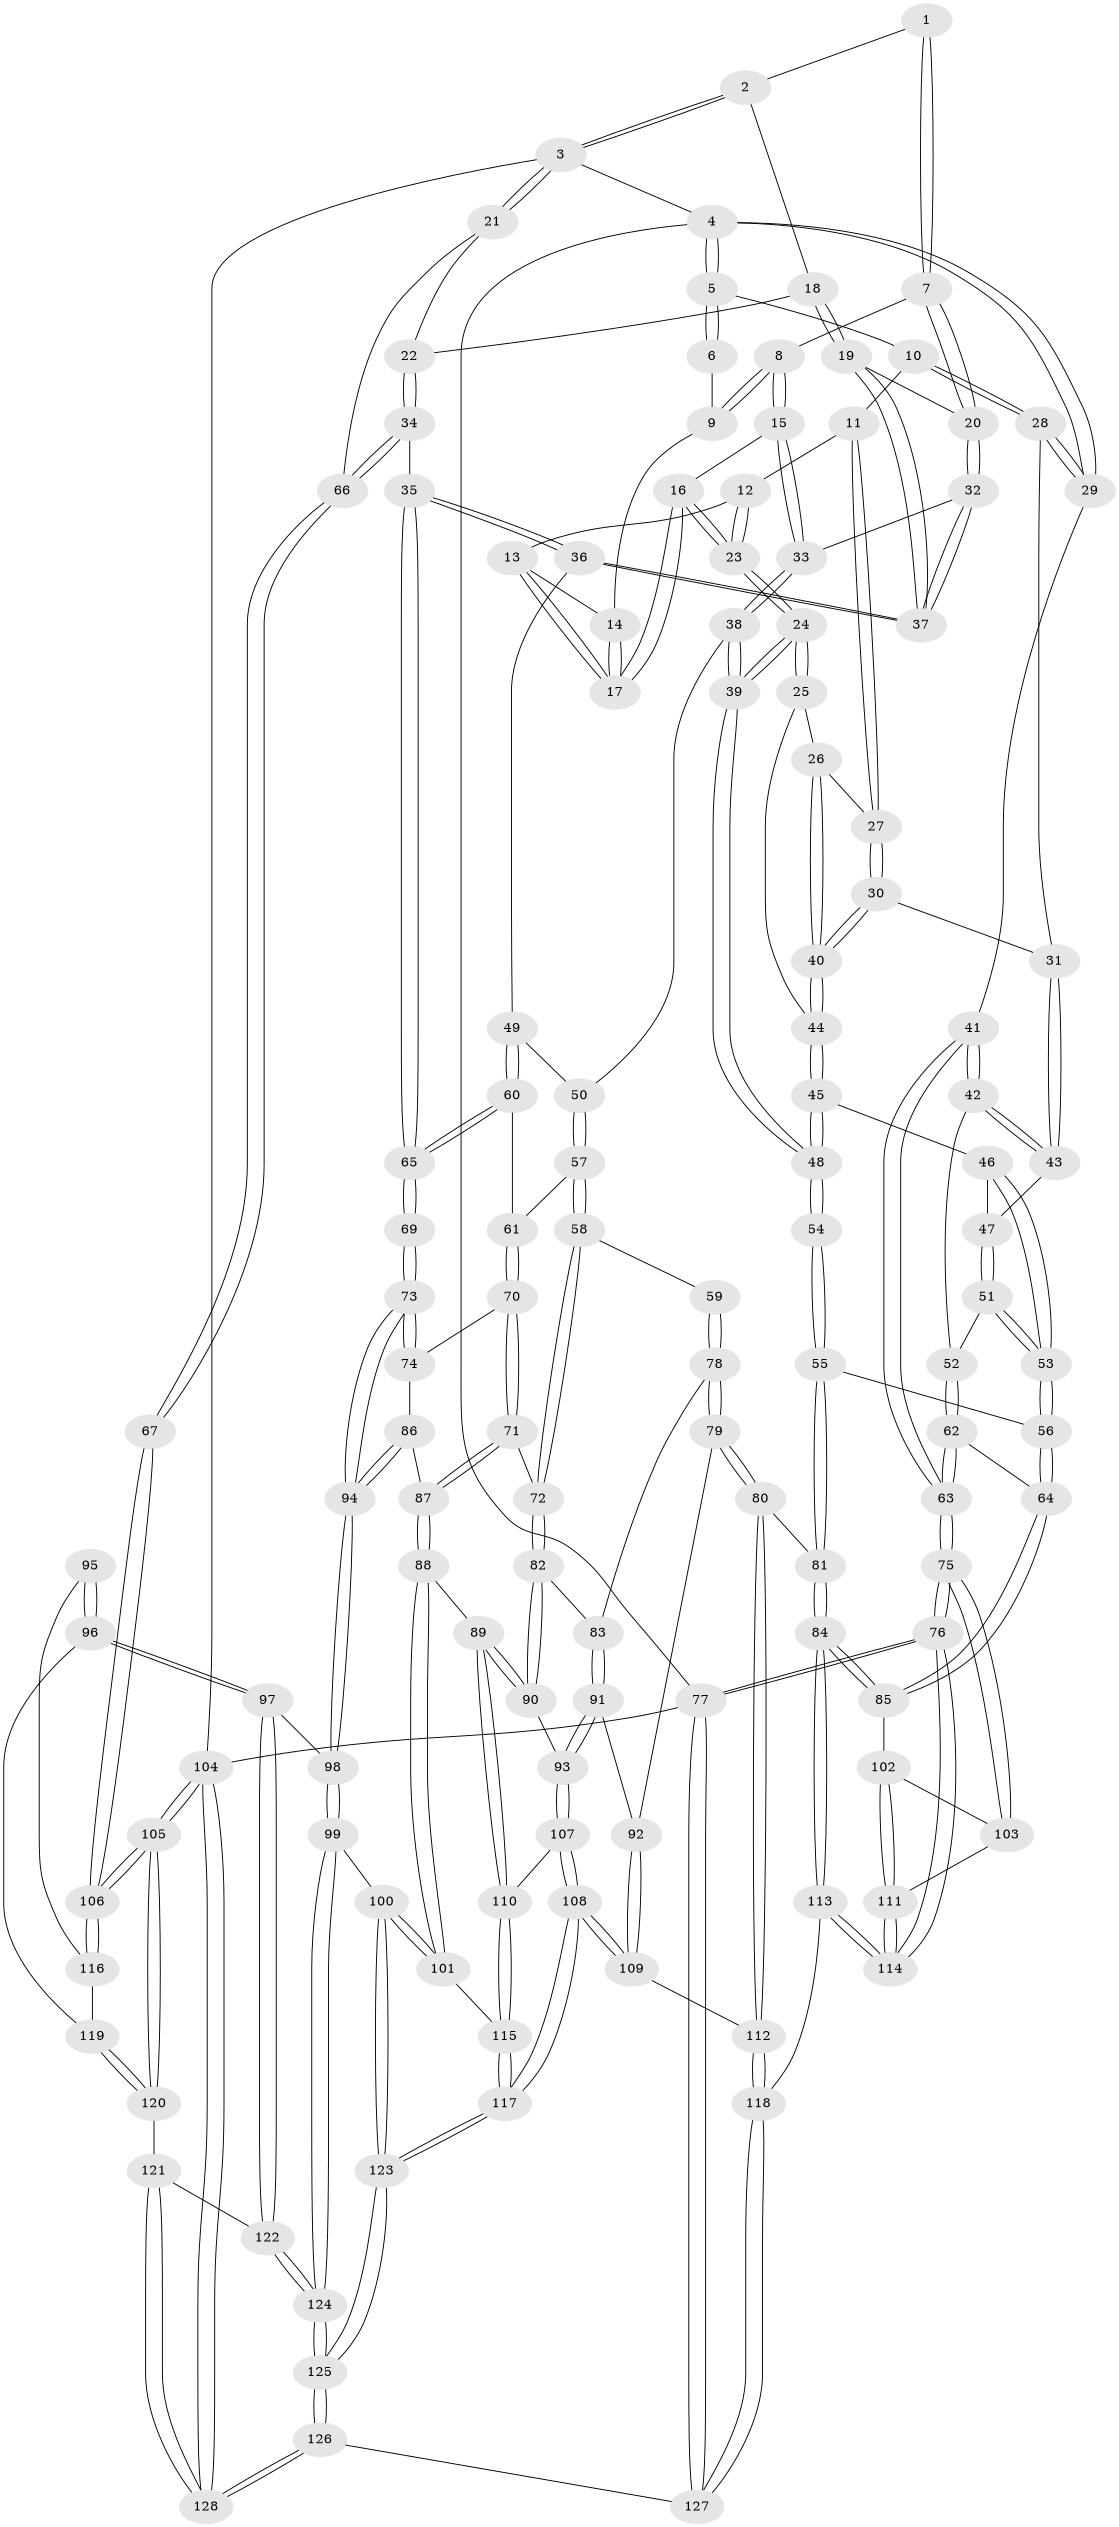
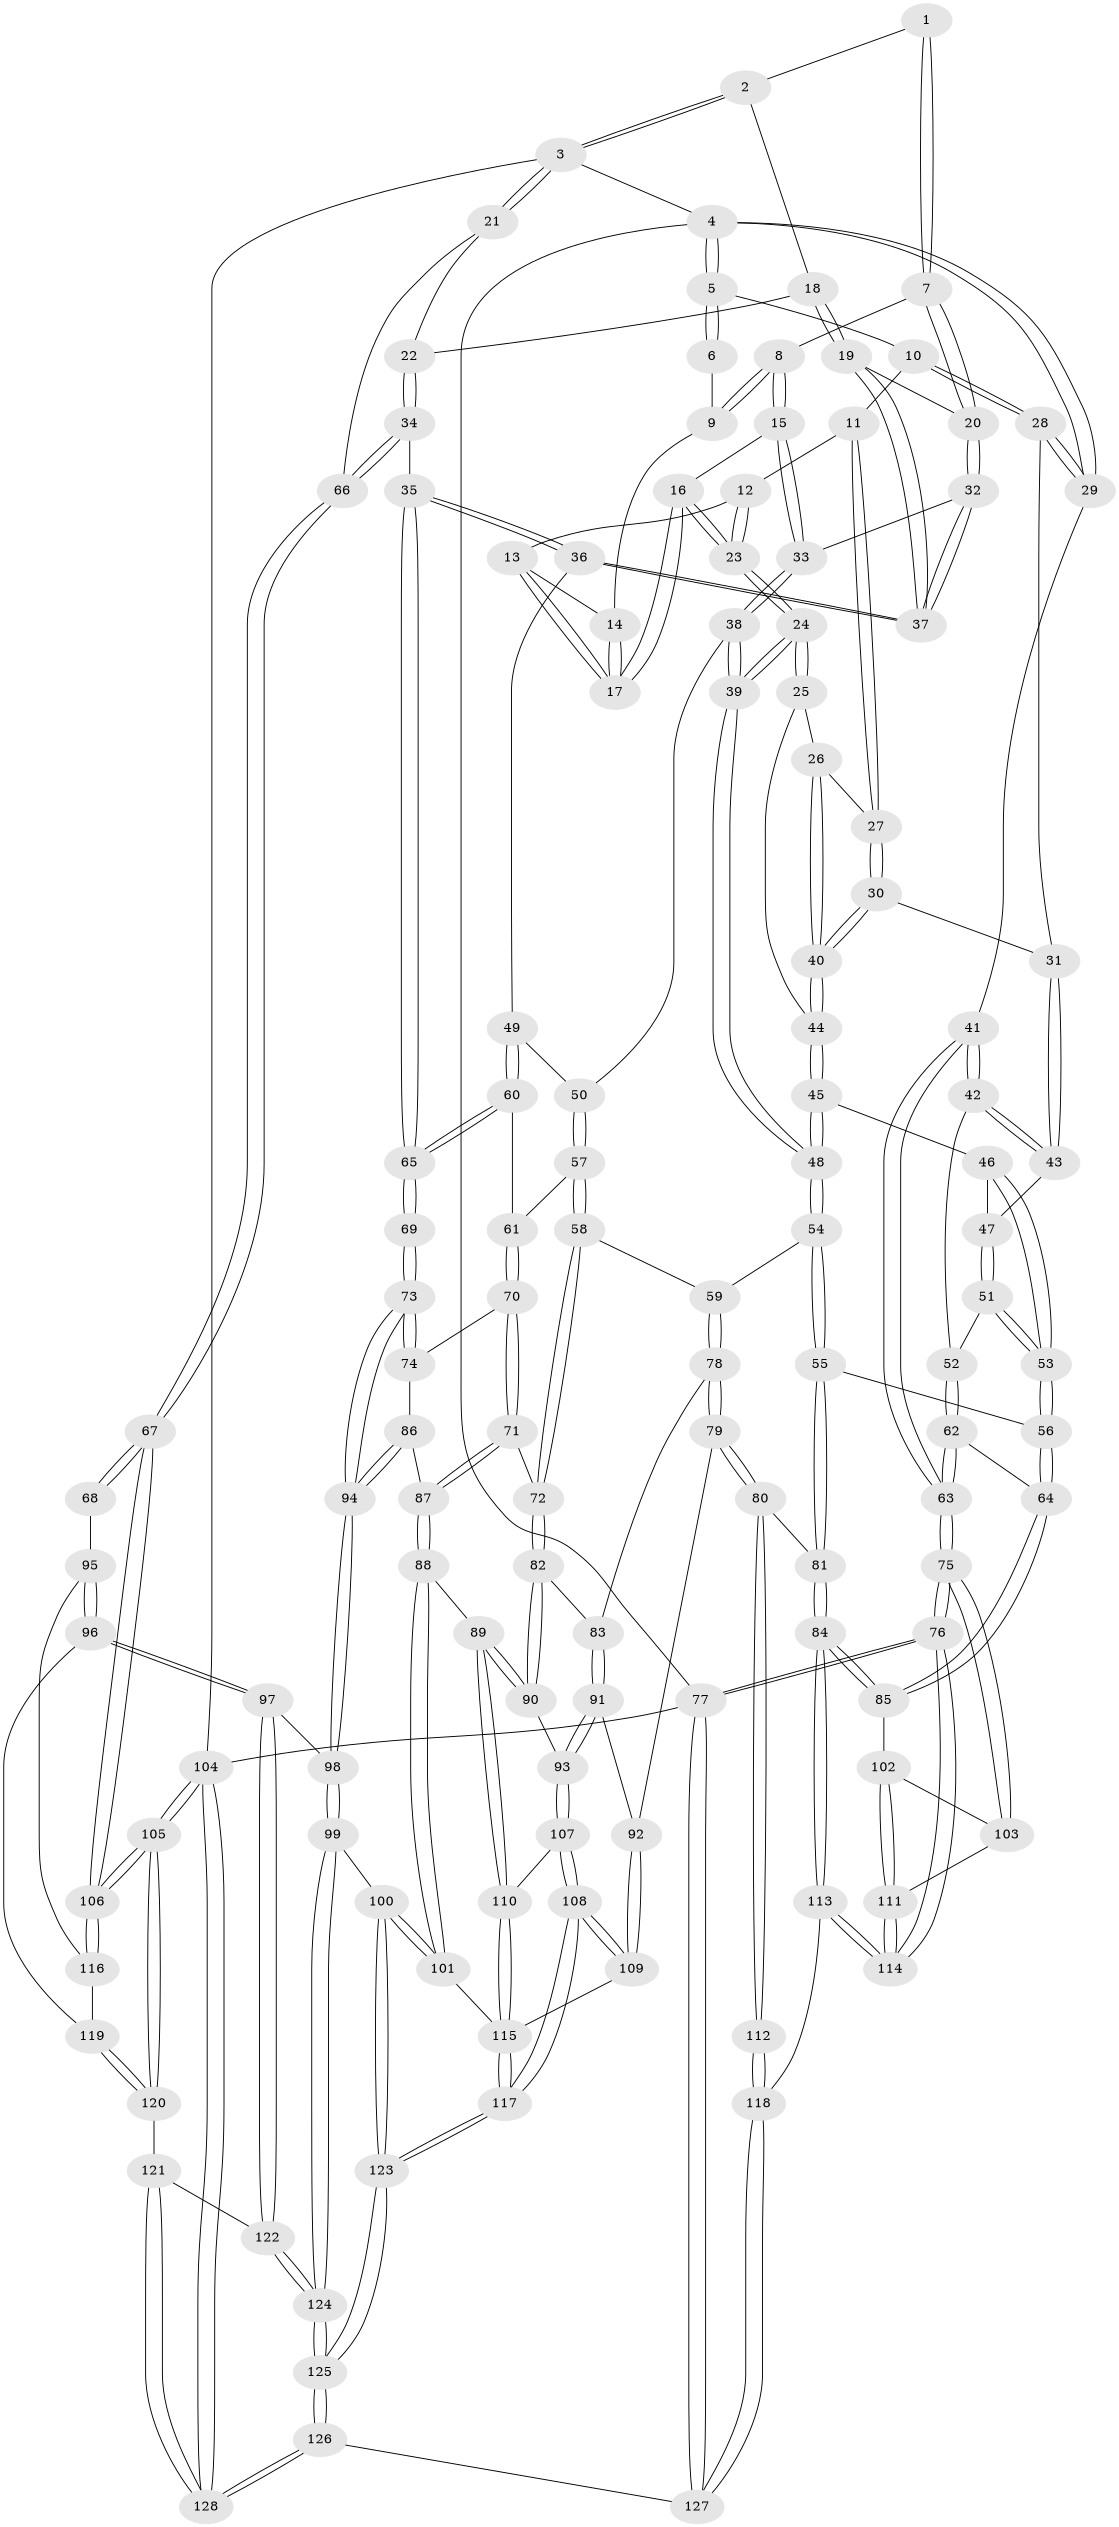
none -> (766, 1264)
none -> (91, 1499)
(695, 2003) -> (573, 2001)
